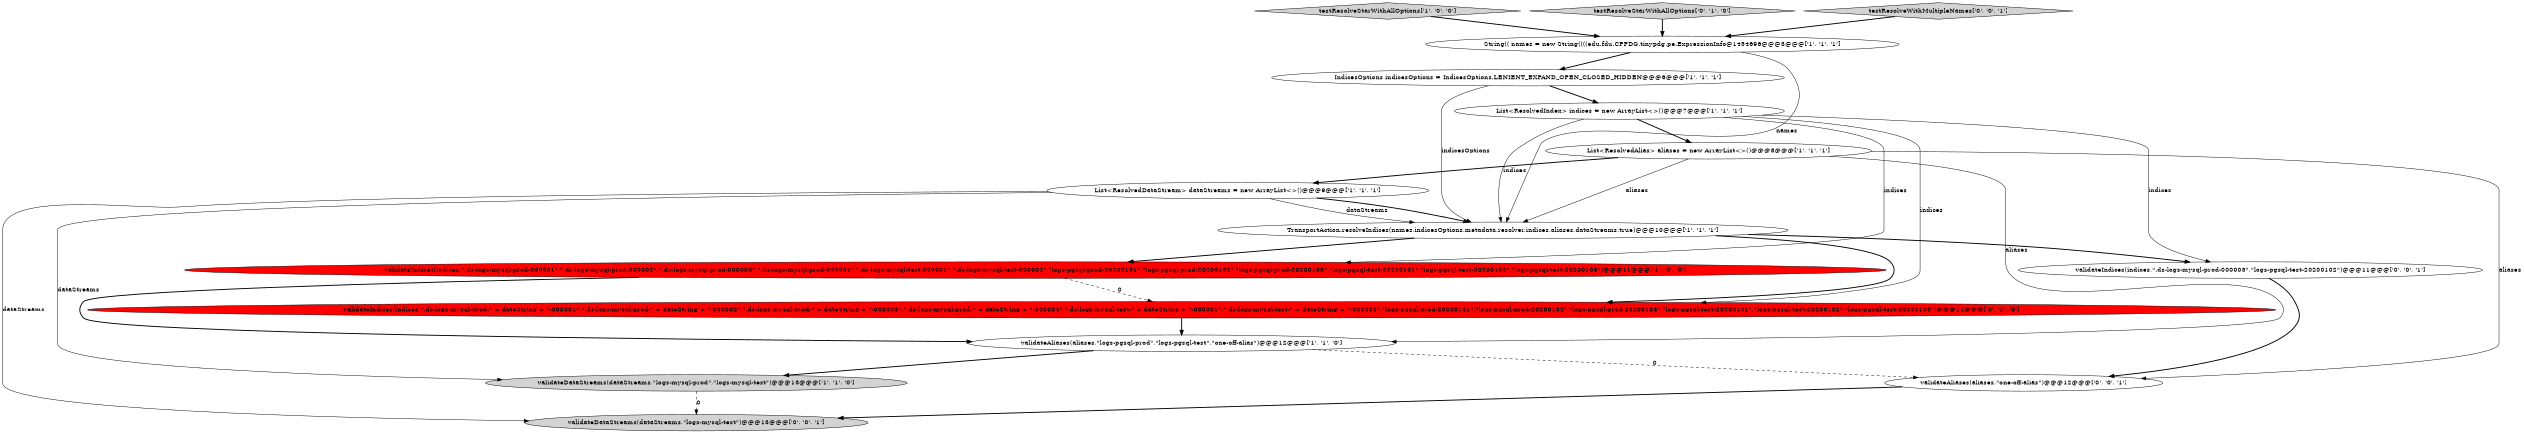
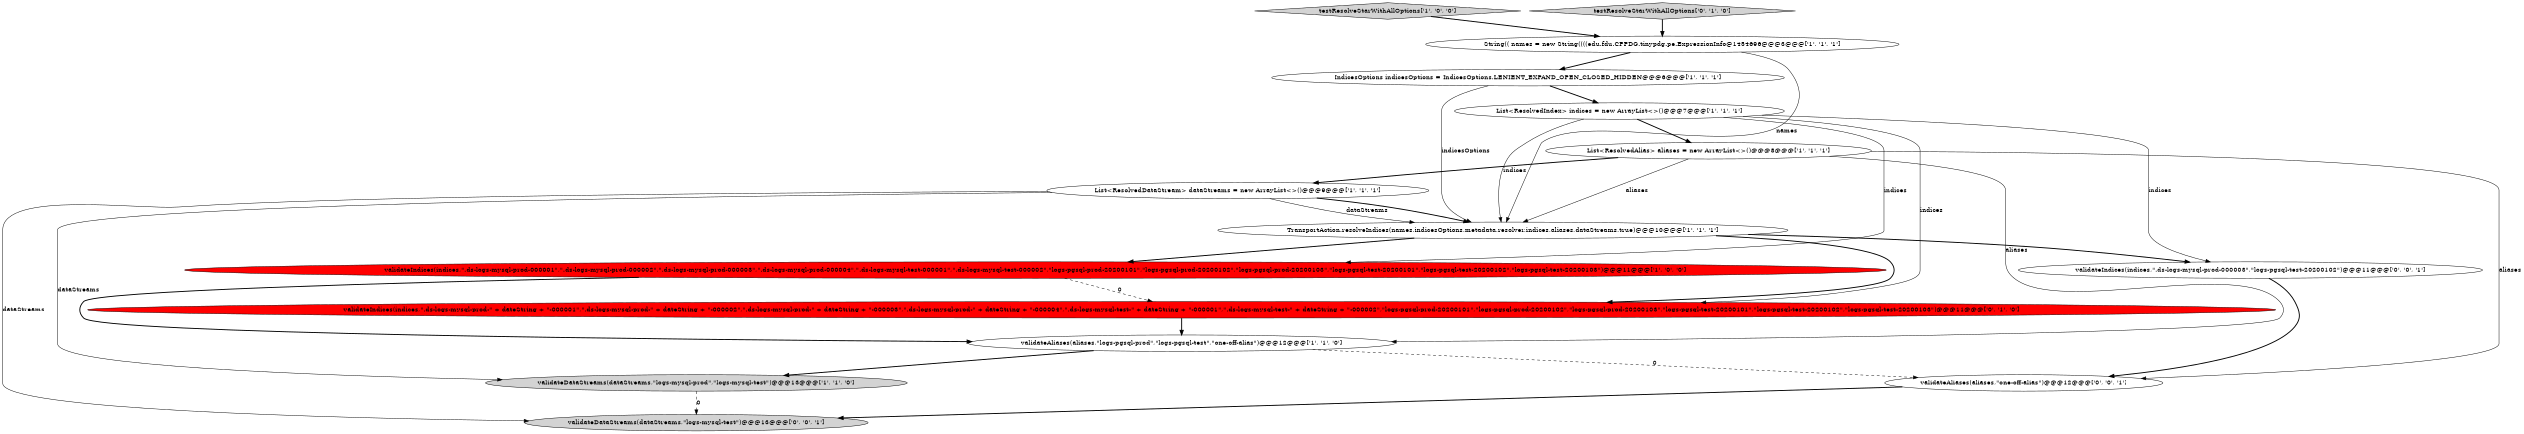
(1938, 11) -> none
